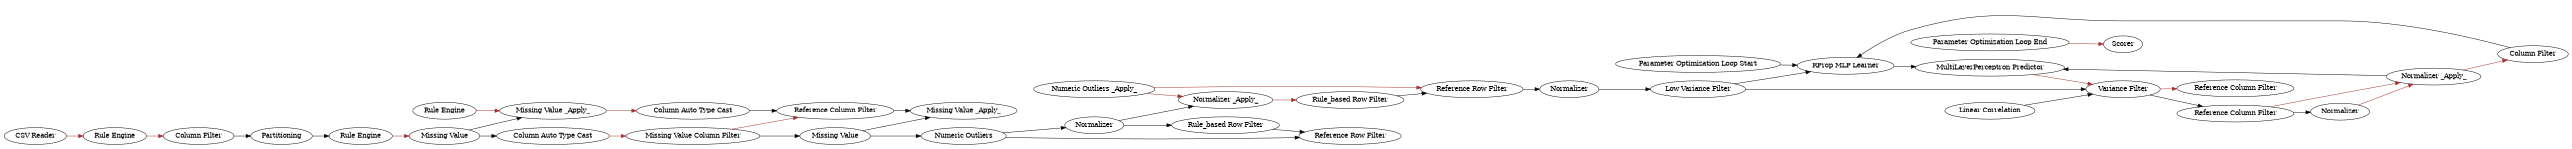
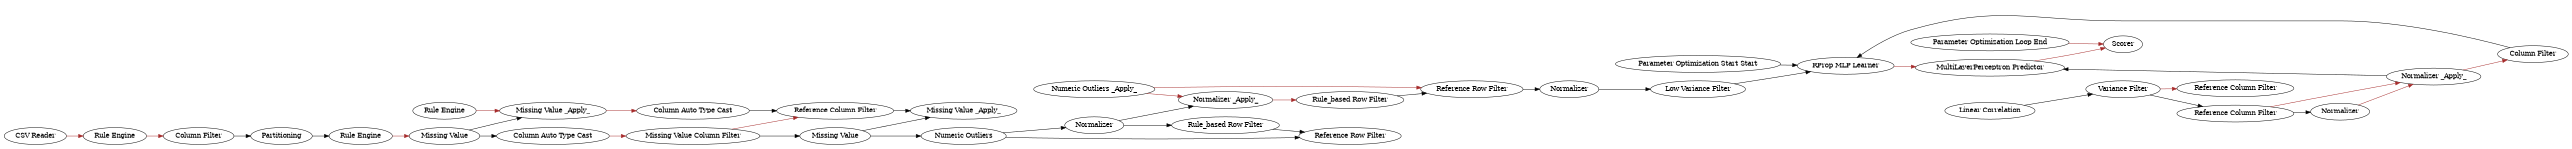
(1698, 64) -> (1698, 64)
(1903, 67) -> (1903, 67)
(2060, 79) -> (2068, 55)
(1913, 89) -> none
